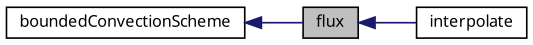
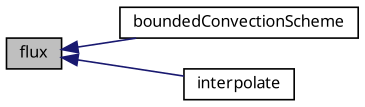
(282, 23) -> (107, 43)
